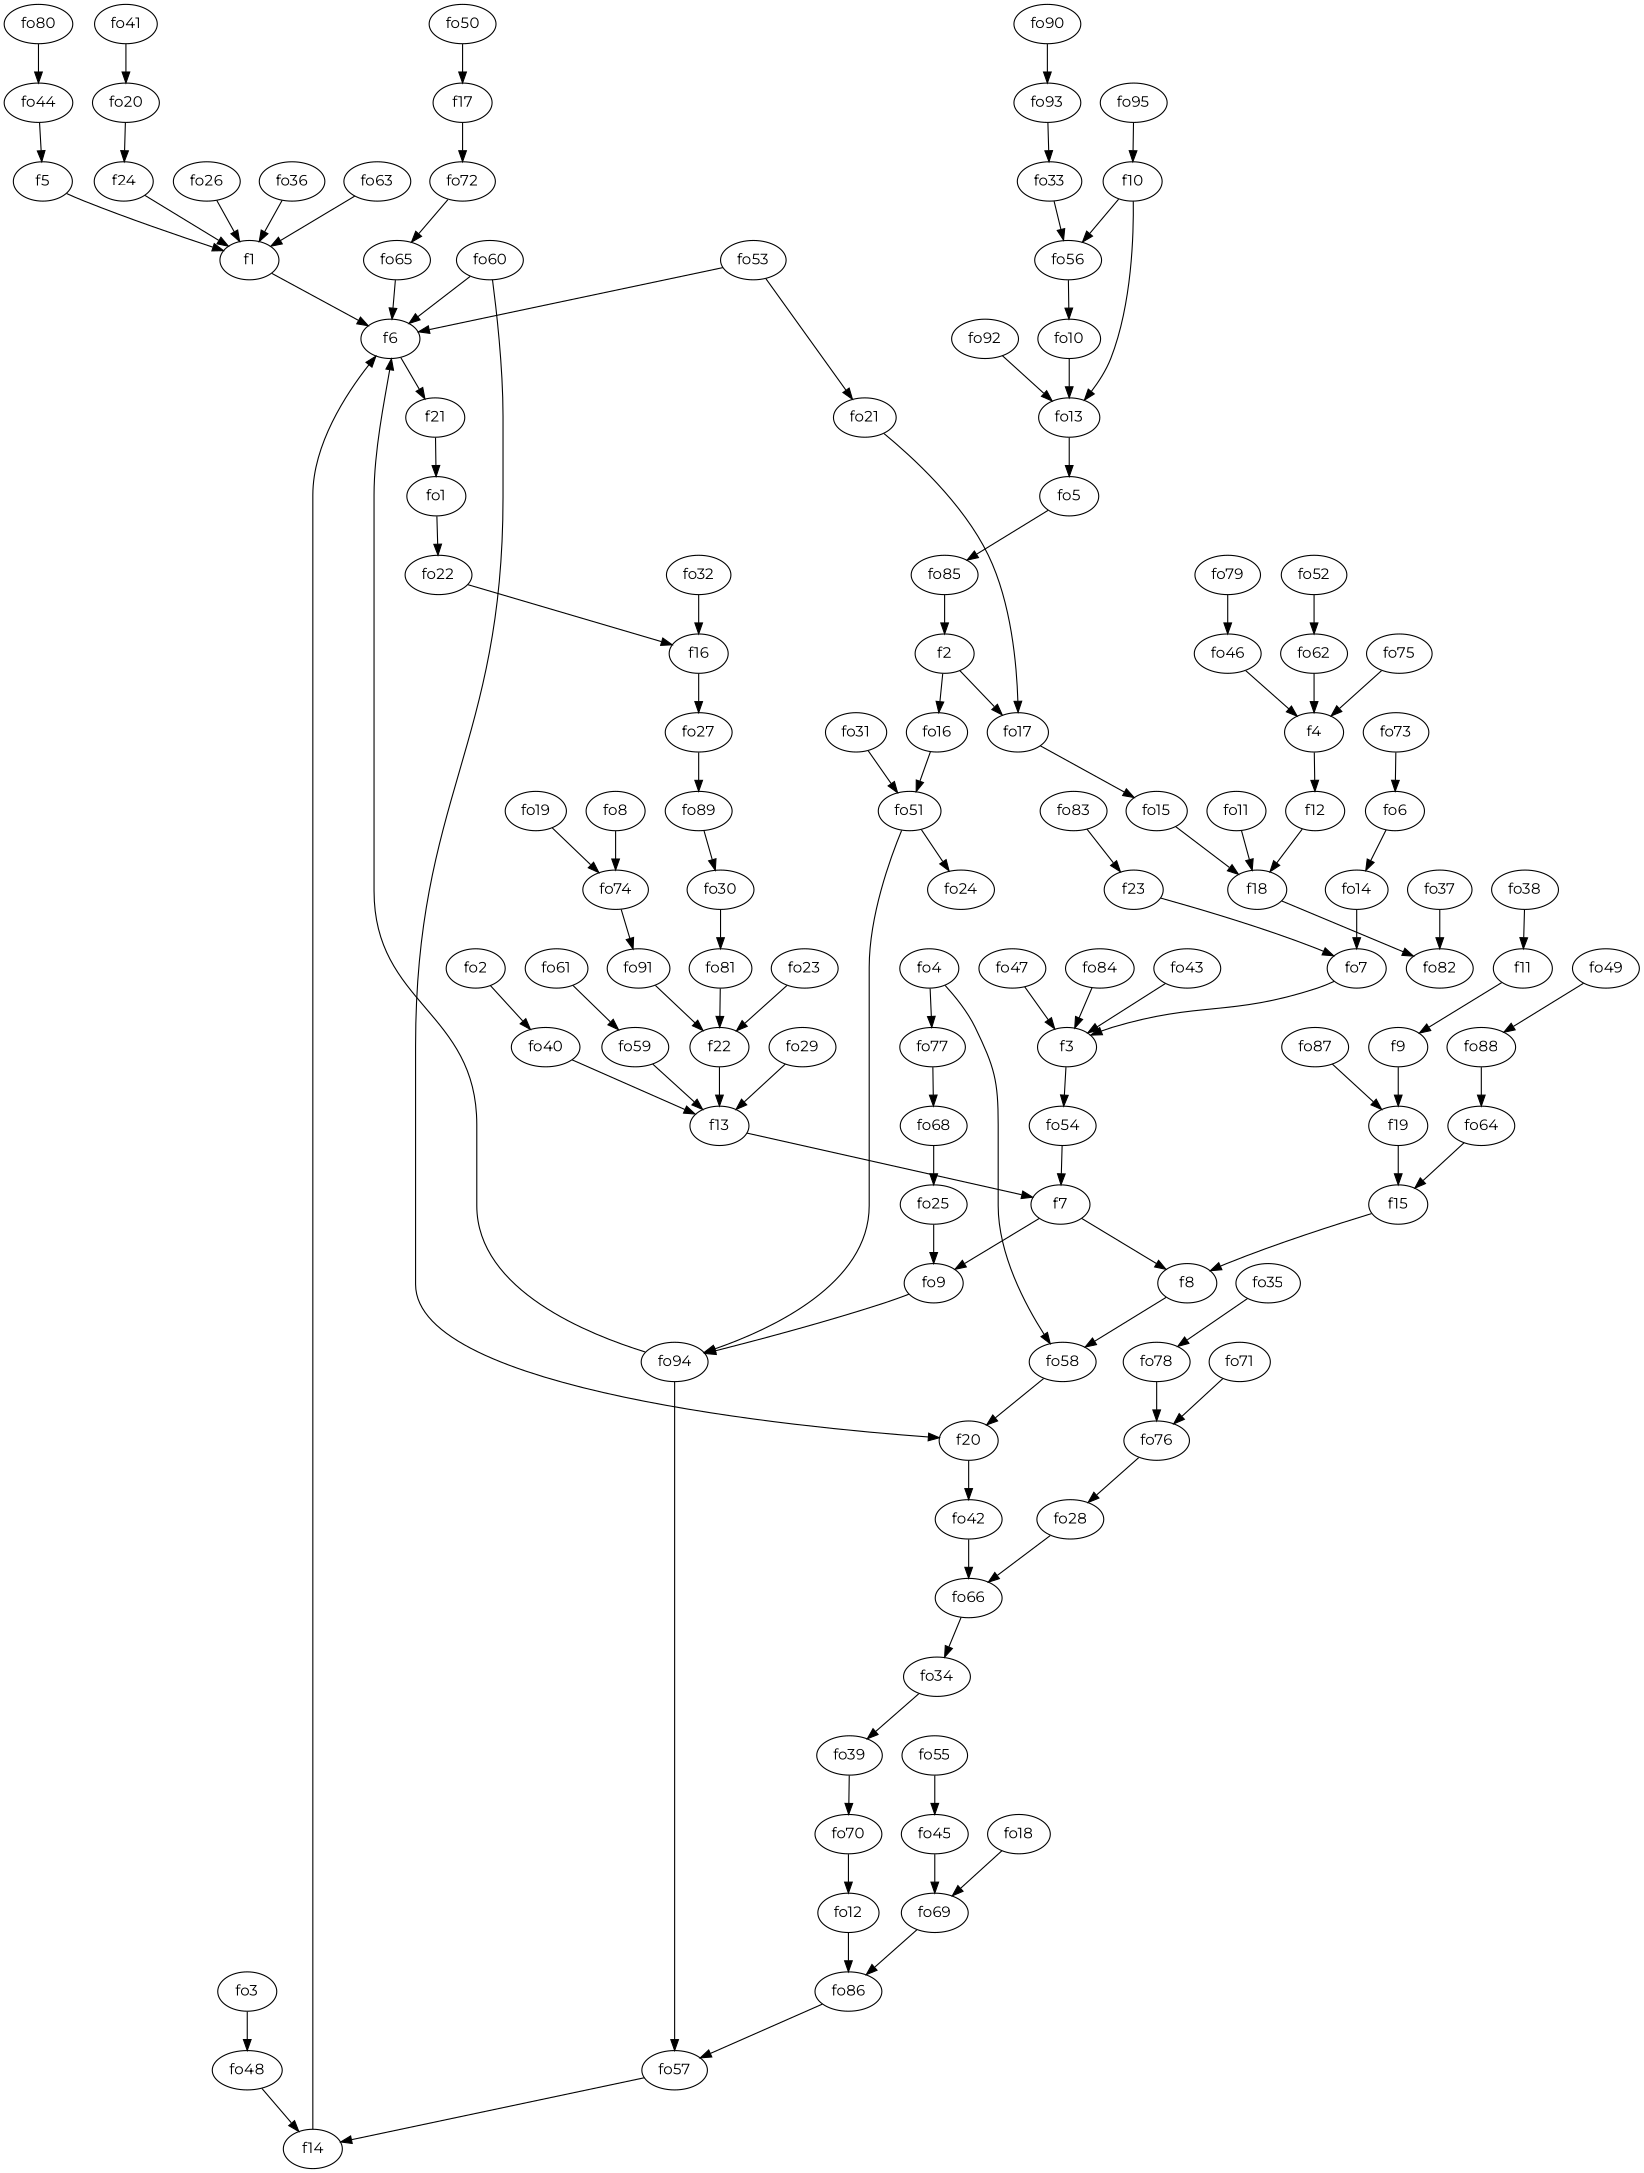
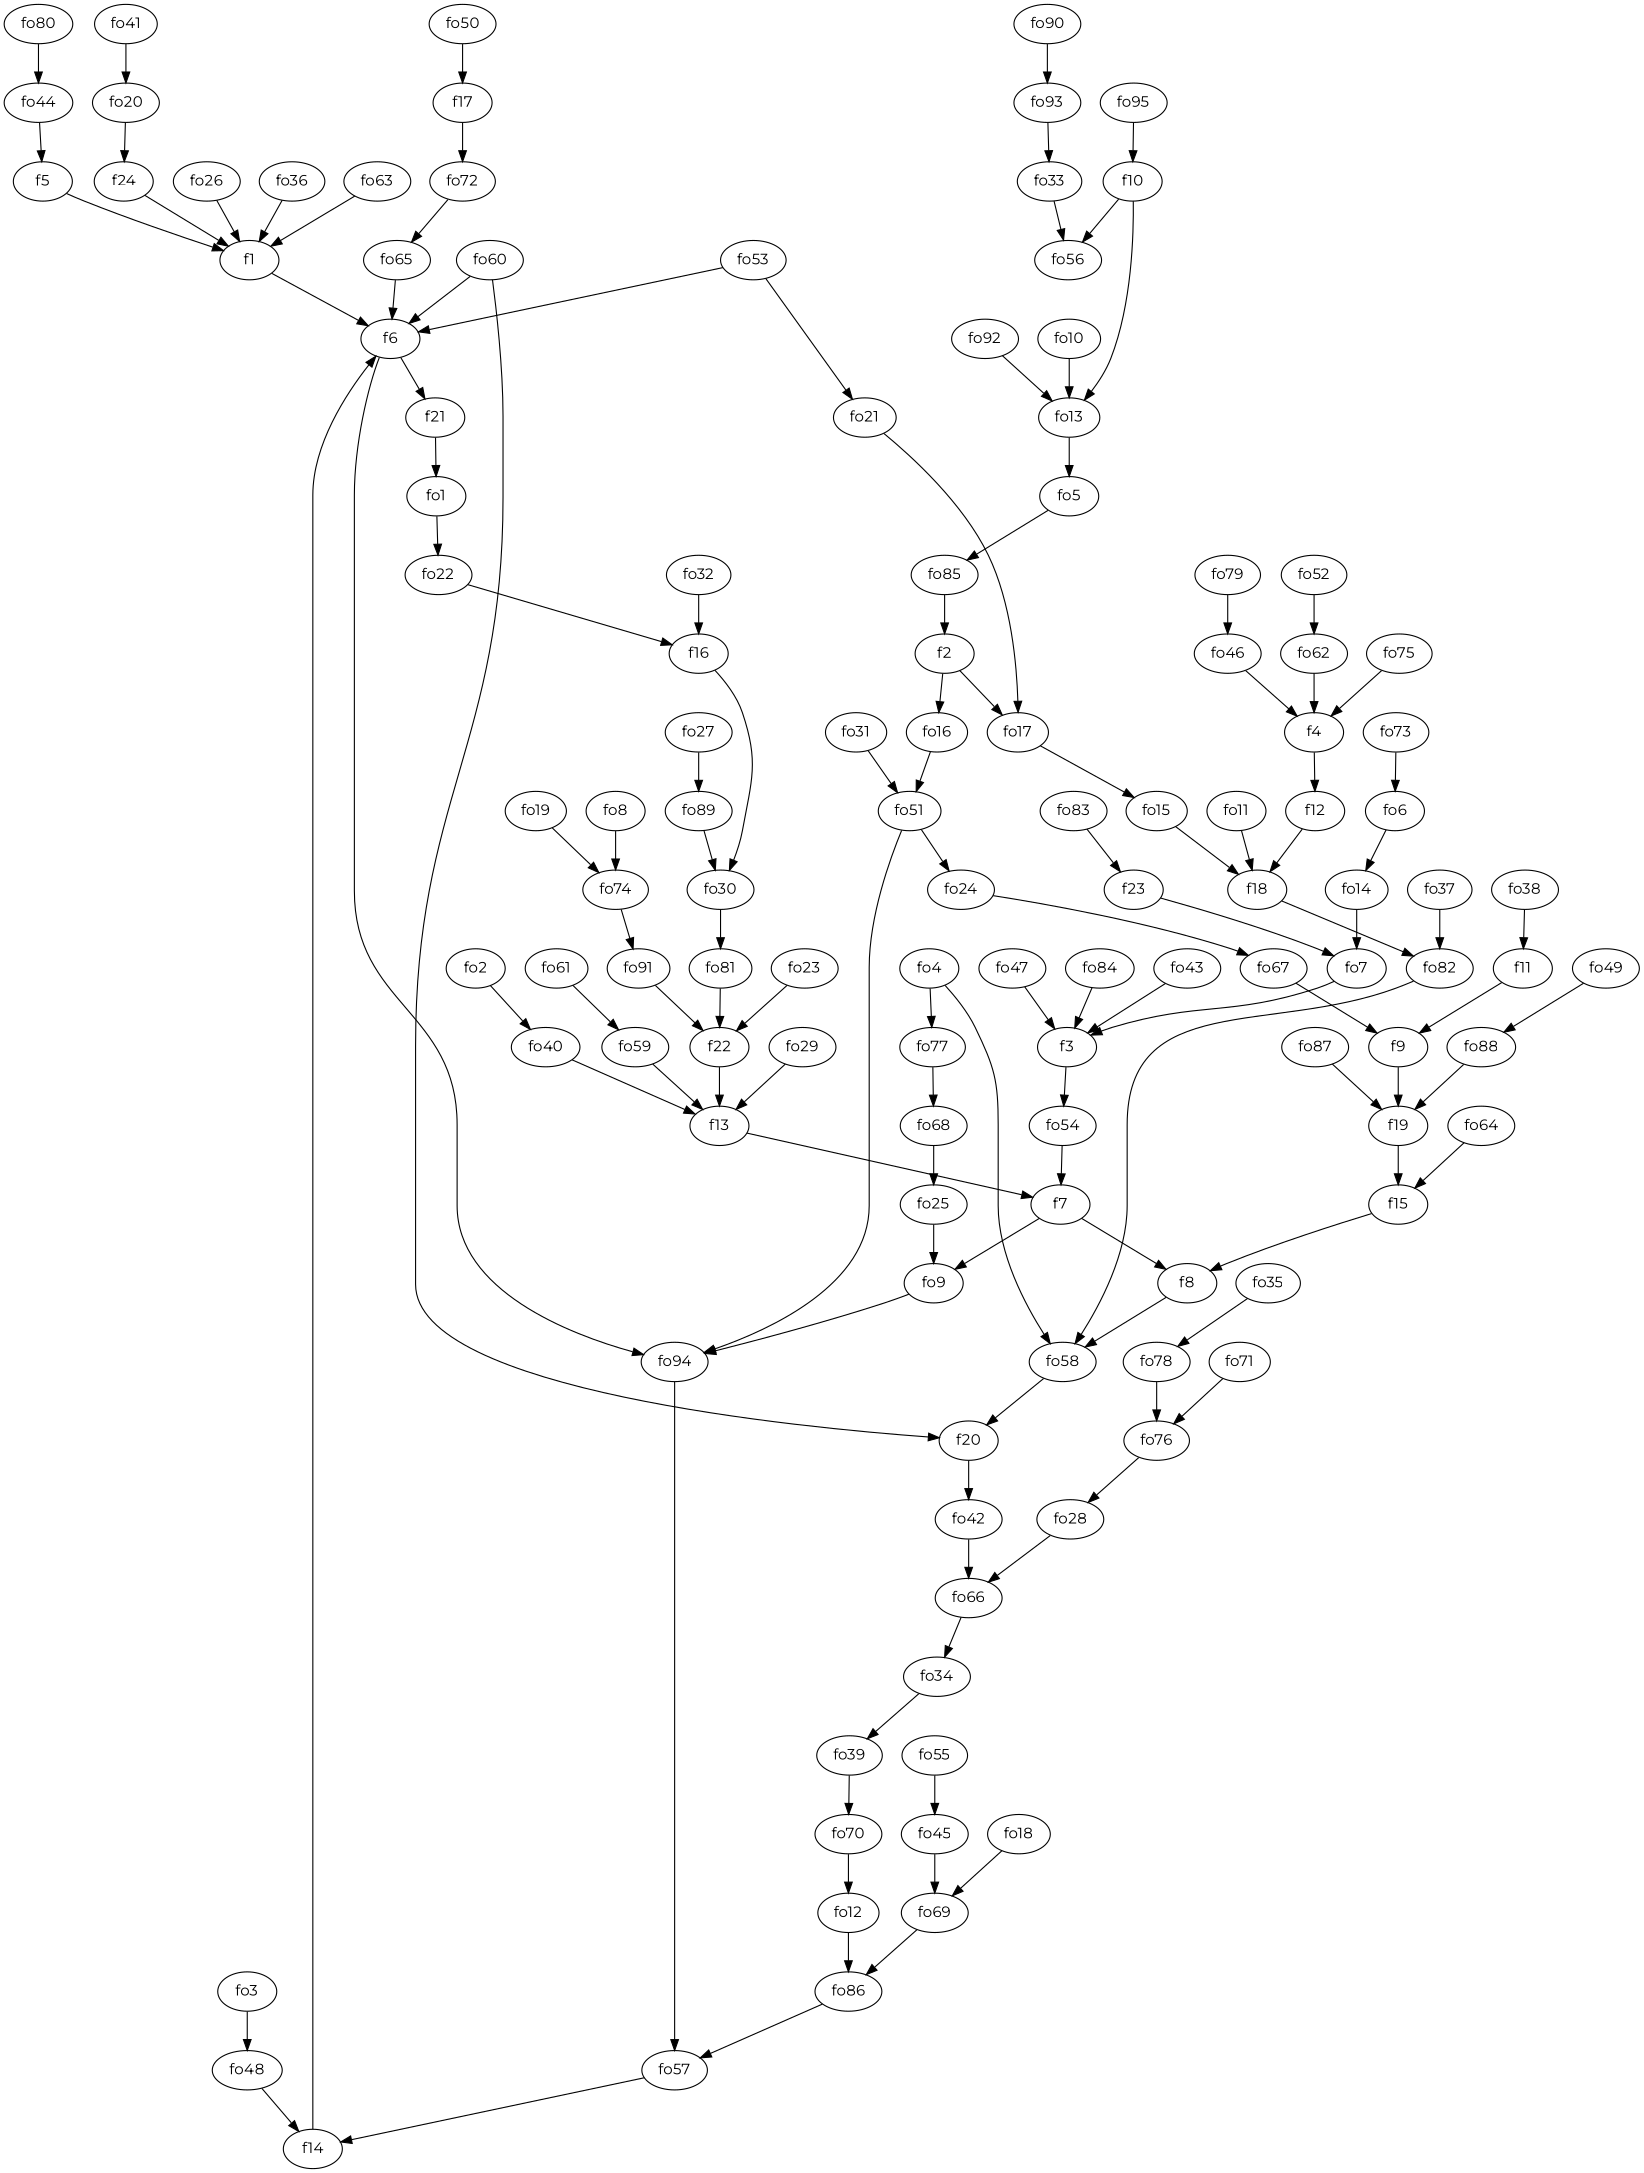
(1069, 294) -> none
(699, 688) -> (752, 761)
(377, 920) -> (357, 916)
none -> (1274, 968)
none -> (1146, 1063)
(1481, 1081) -> (1443, 1083)
